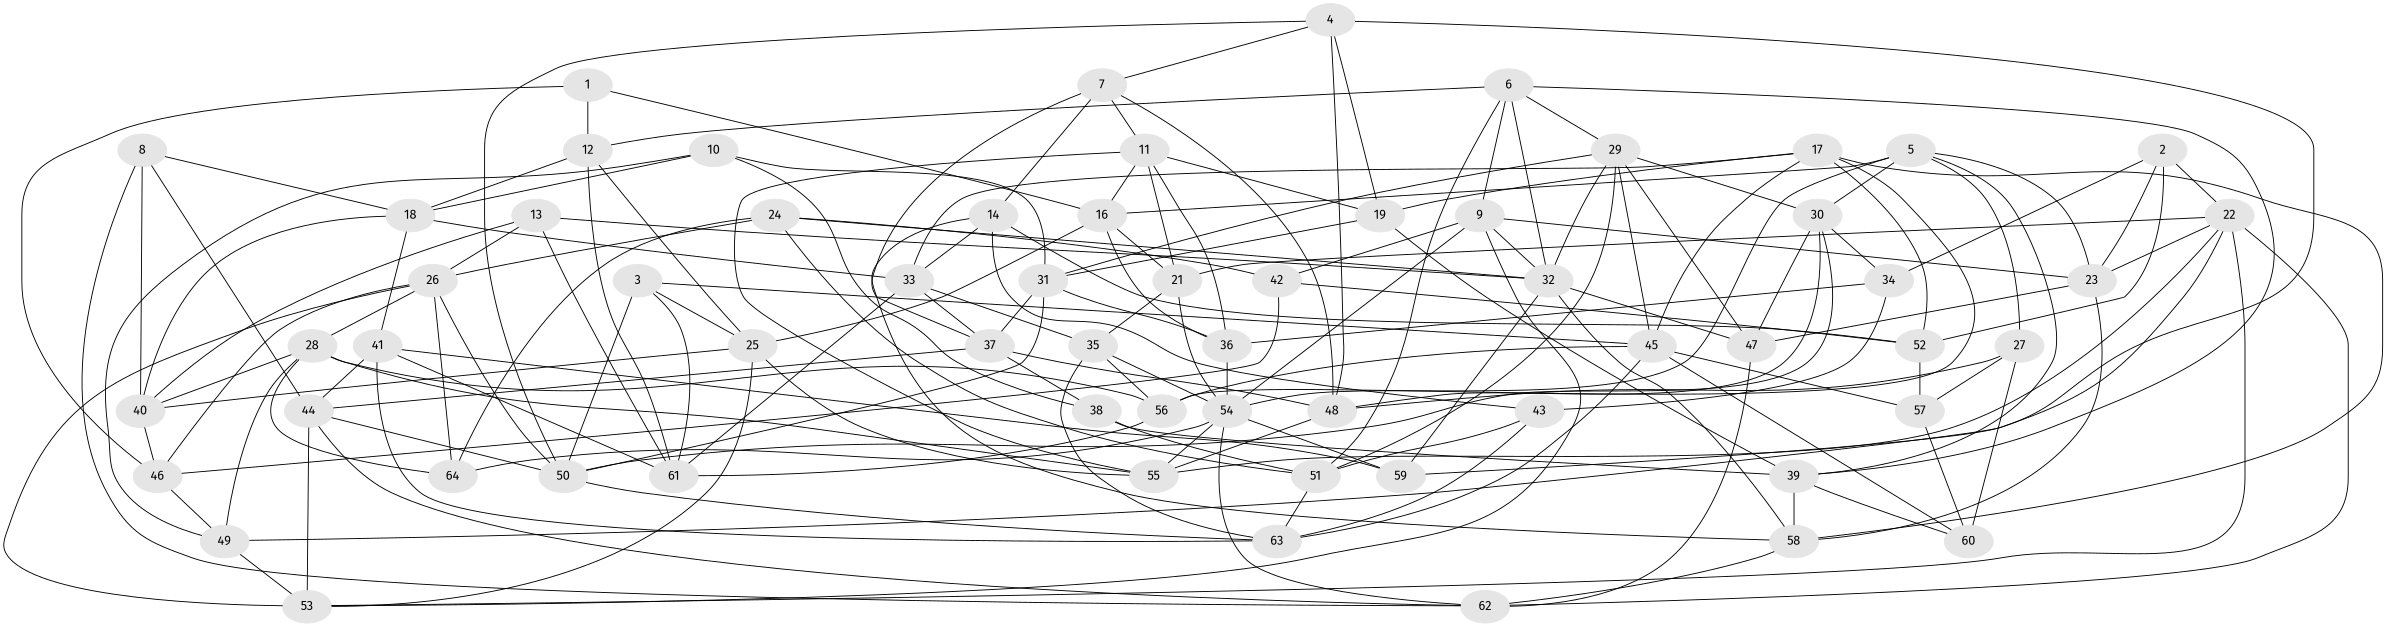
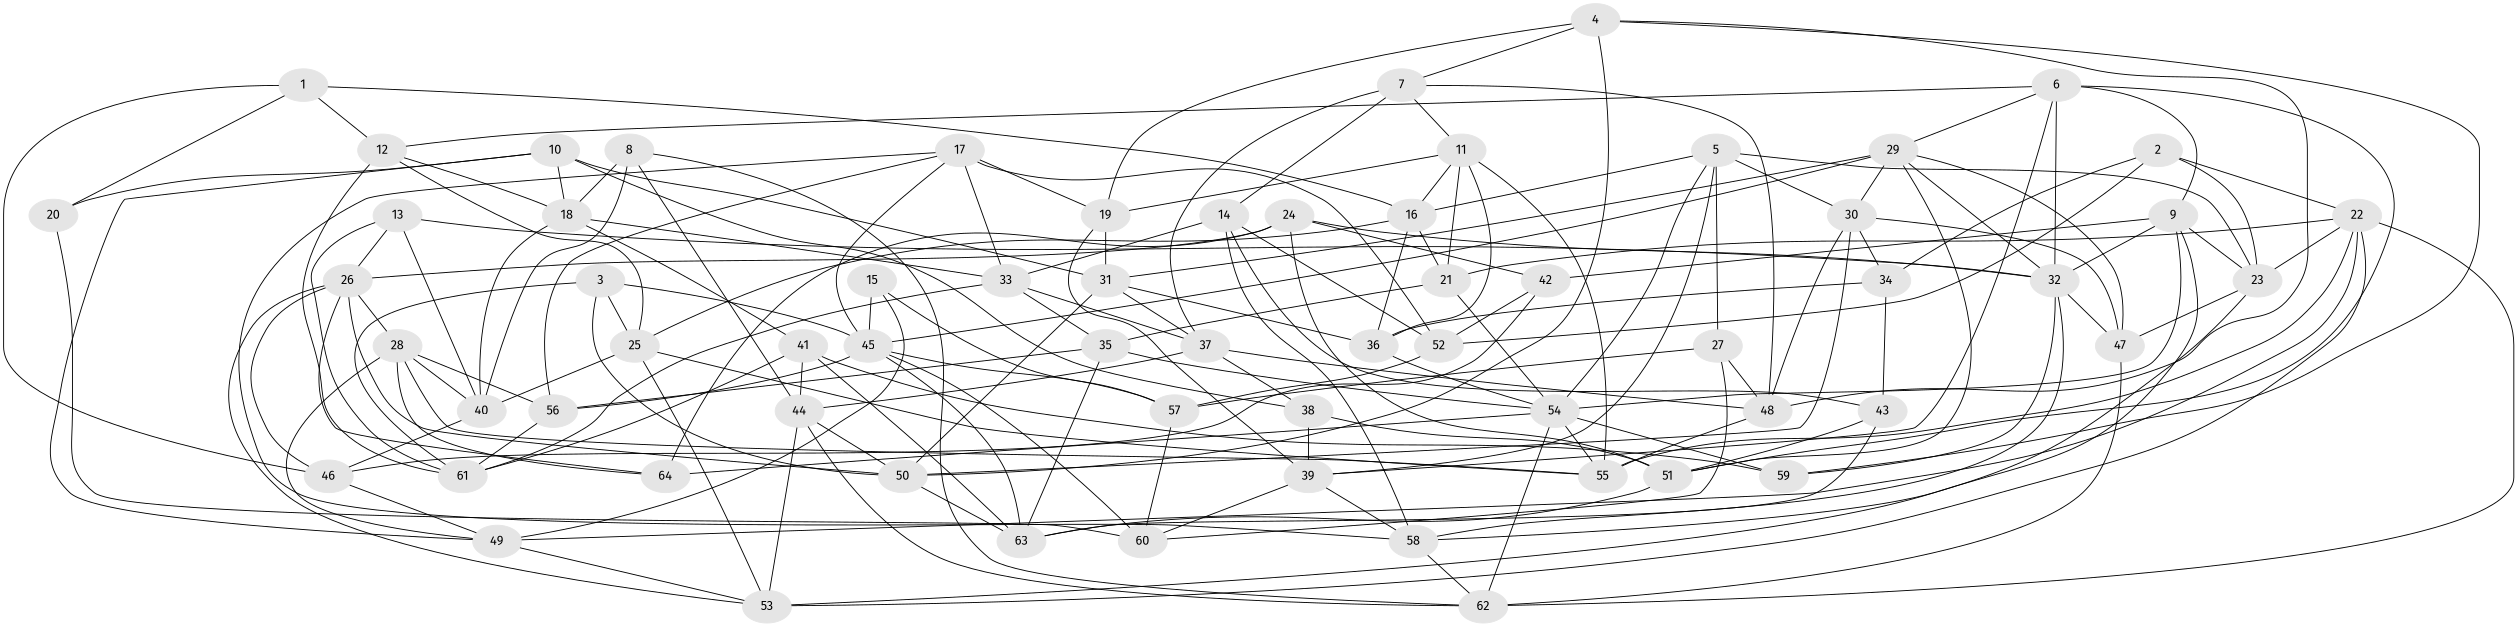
none -> (53, 216)
none -> (872, 281)
